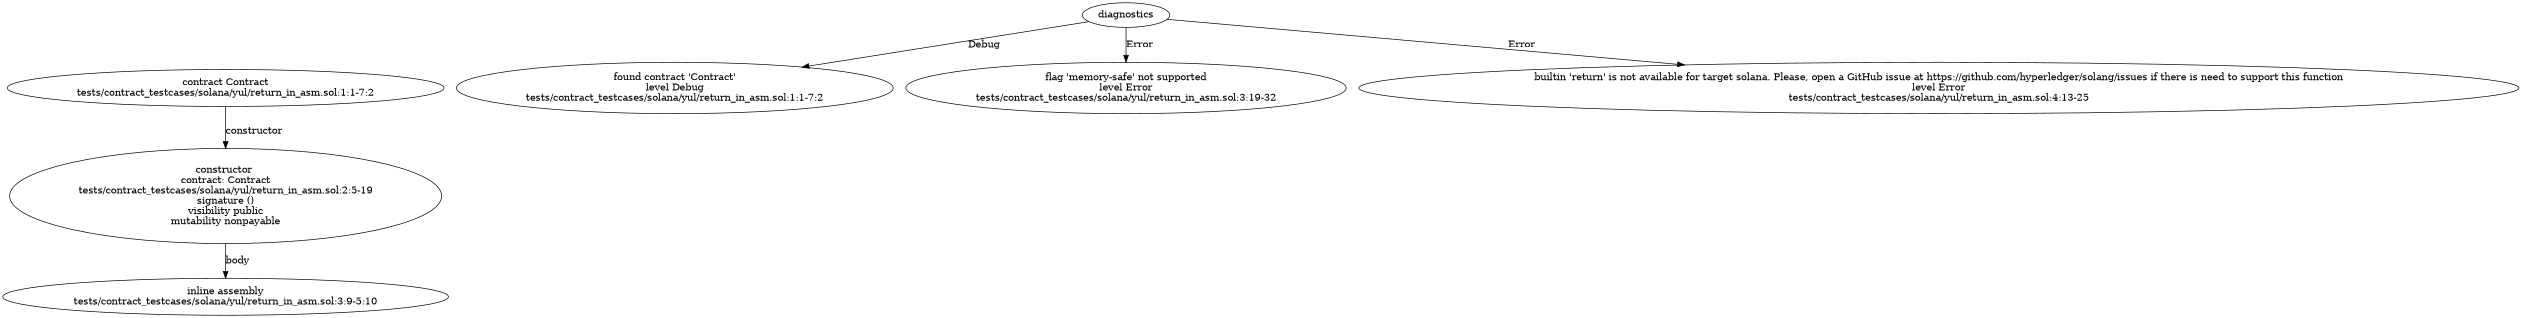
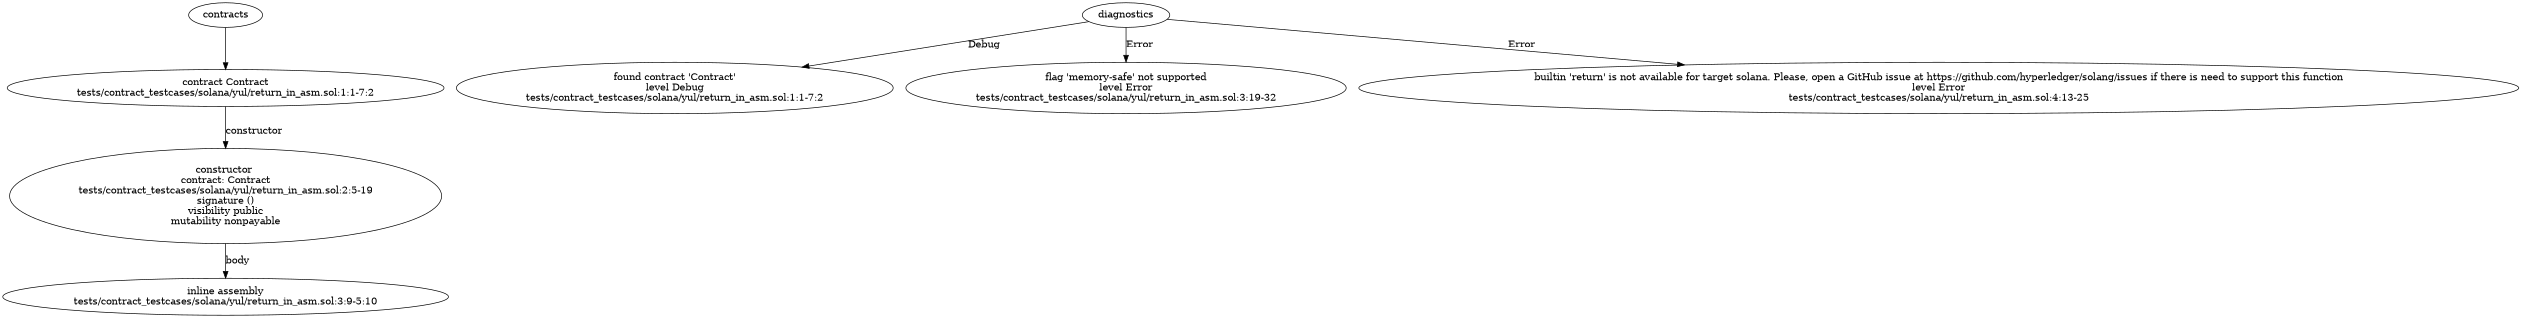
none -> (226, 15)
